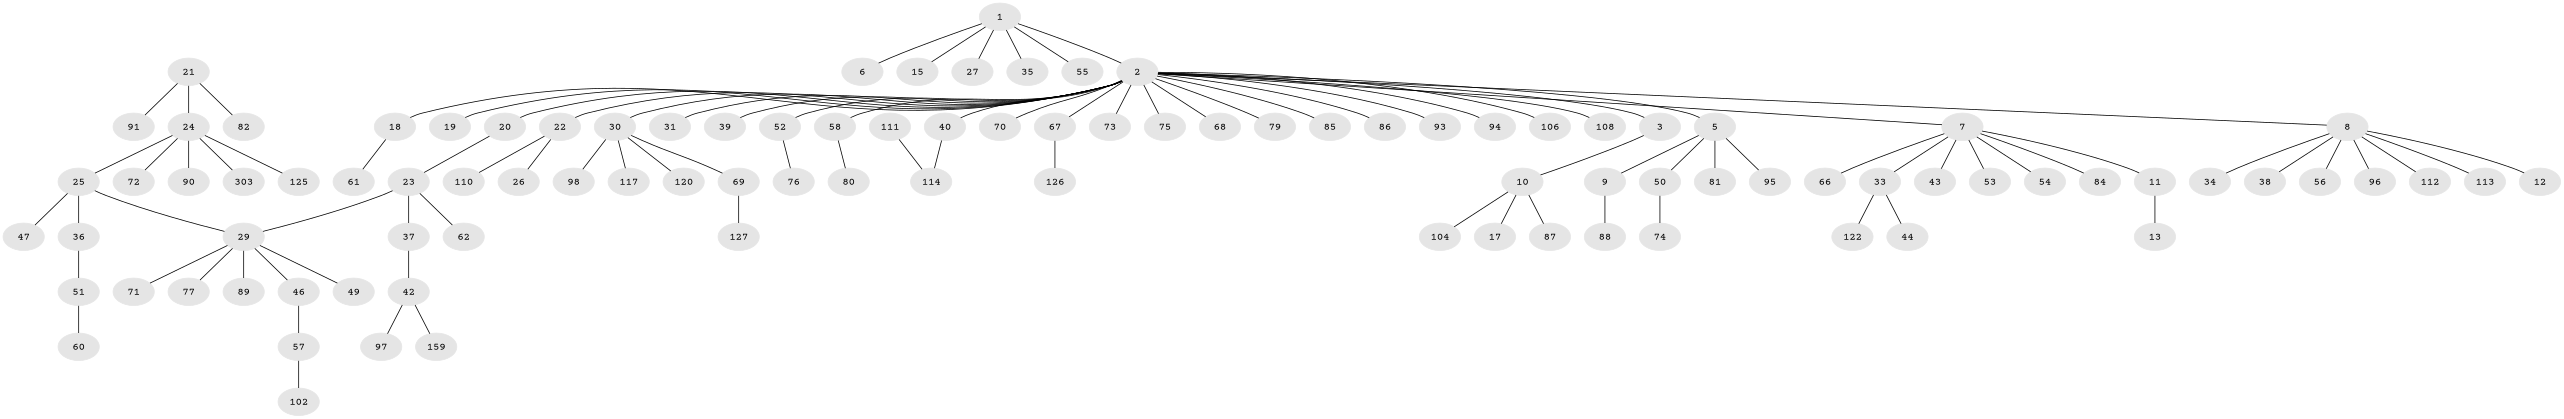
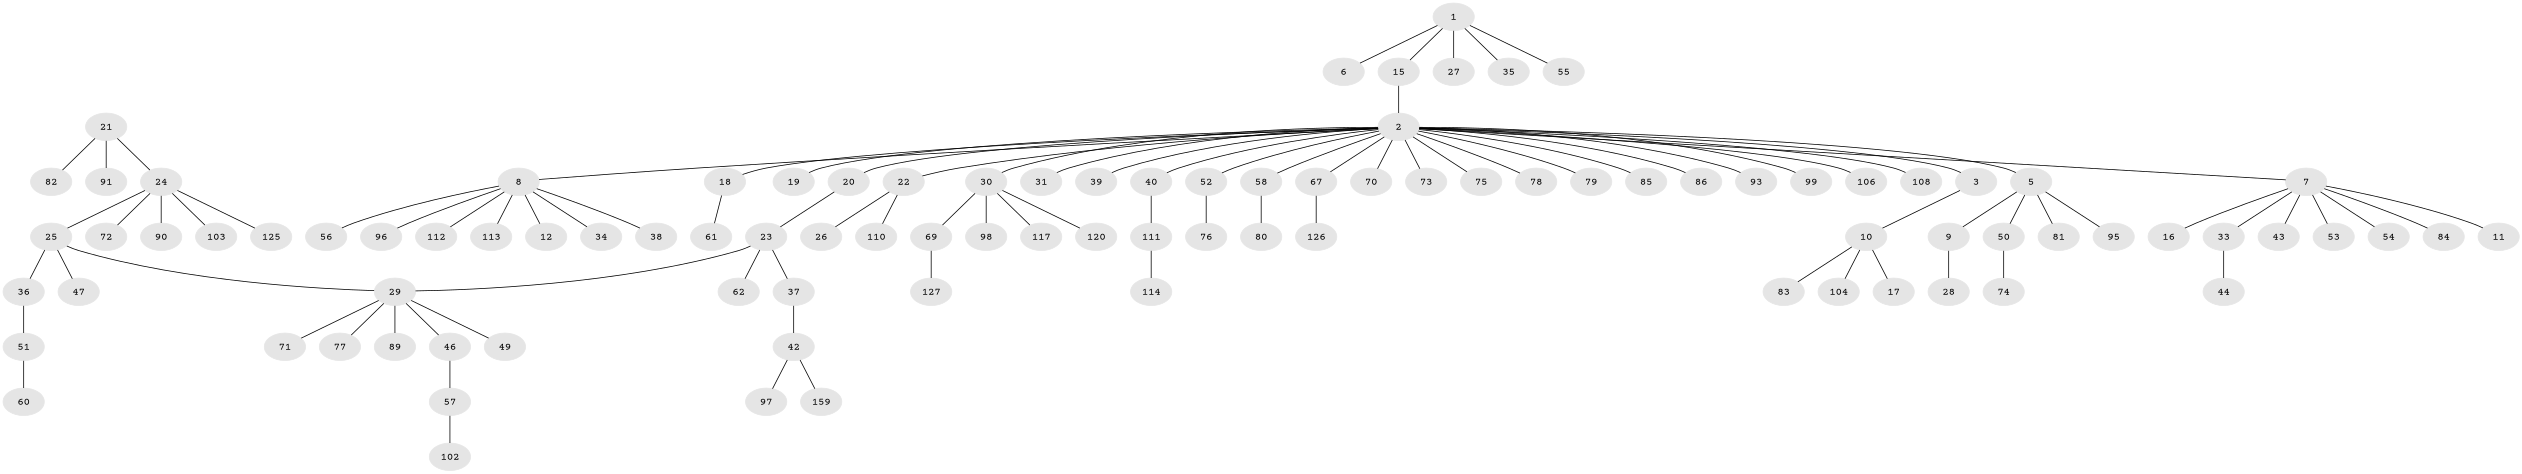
(1070, 42) -> (1399, 99)
(1220, 127) -> (1536, 182)
(1495, 127) -> (1811, 182)
(938, 154) -> (1151, 209)
(244, 182) -> (216, 237)
(1825, 182) -> (2169, 237)
(1550, 237) -> (1784, 292)
(1605, 237) -> (1949, 292)
(1852, 237) -> none
(2155, 237) -> none
